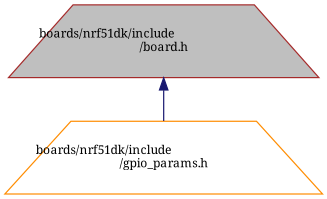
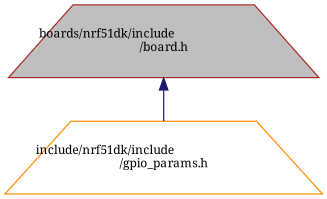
(164, 158) -> (164, 158)
